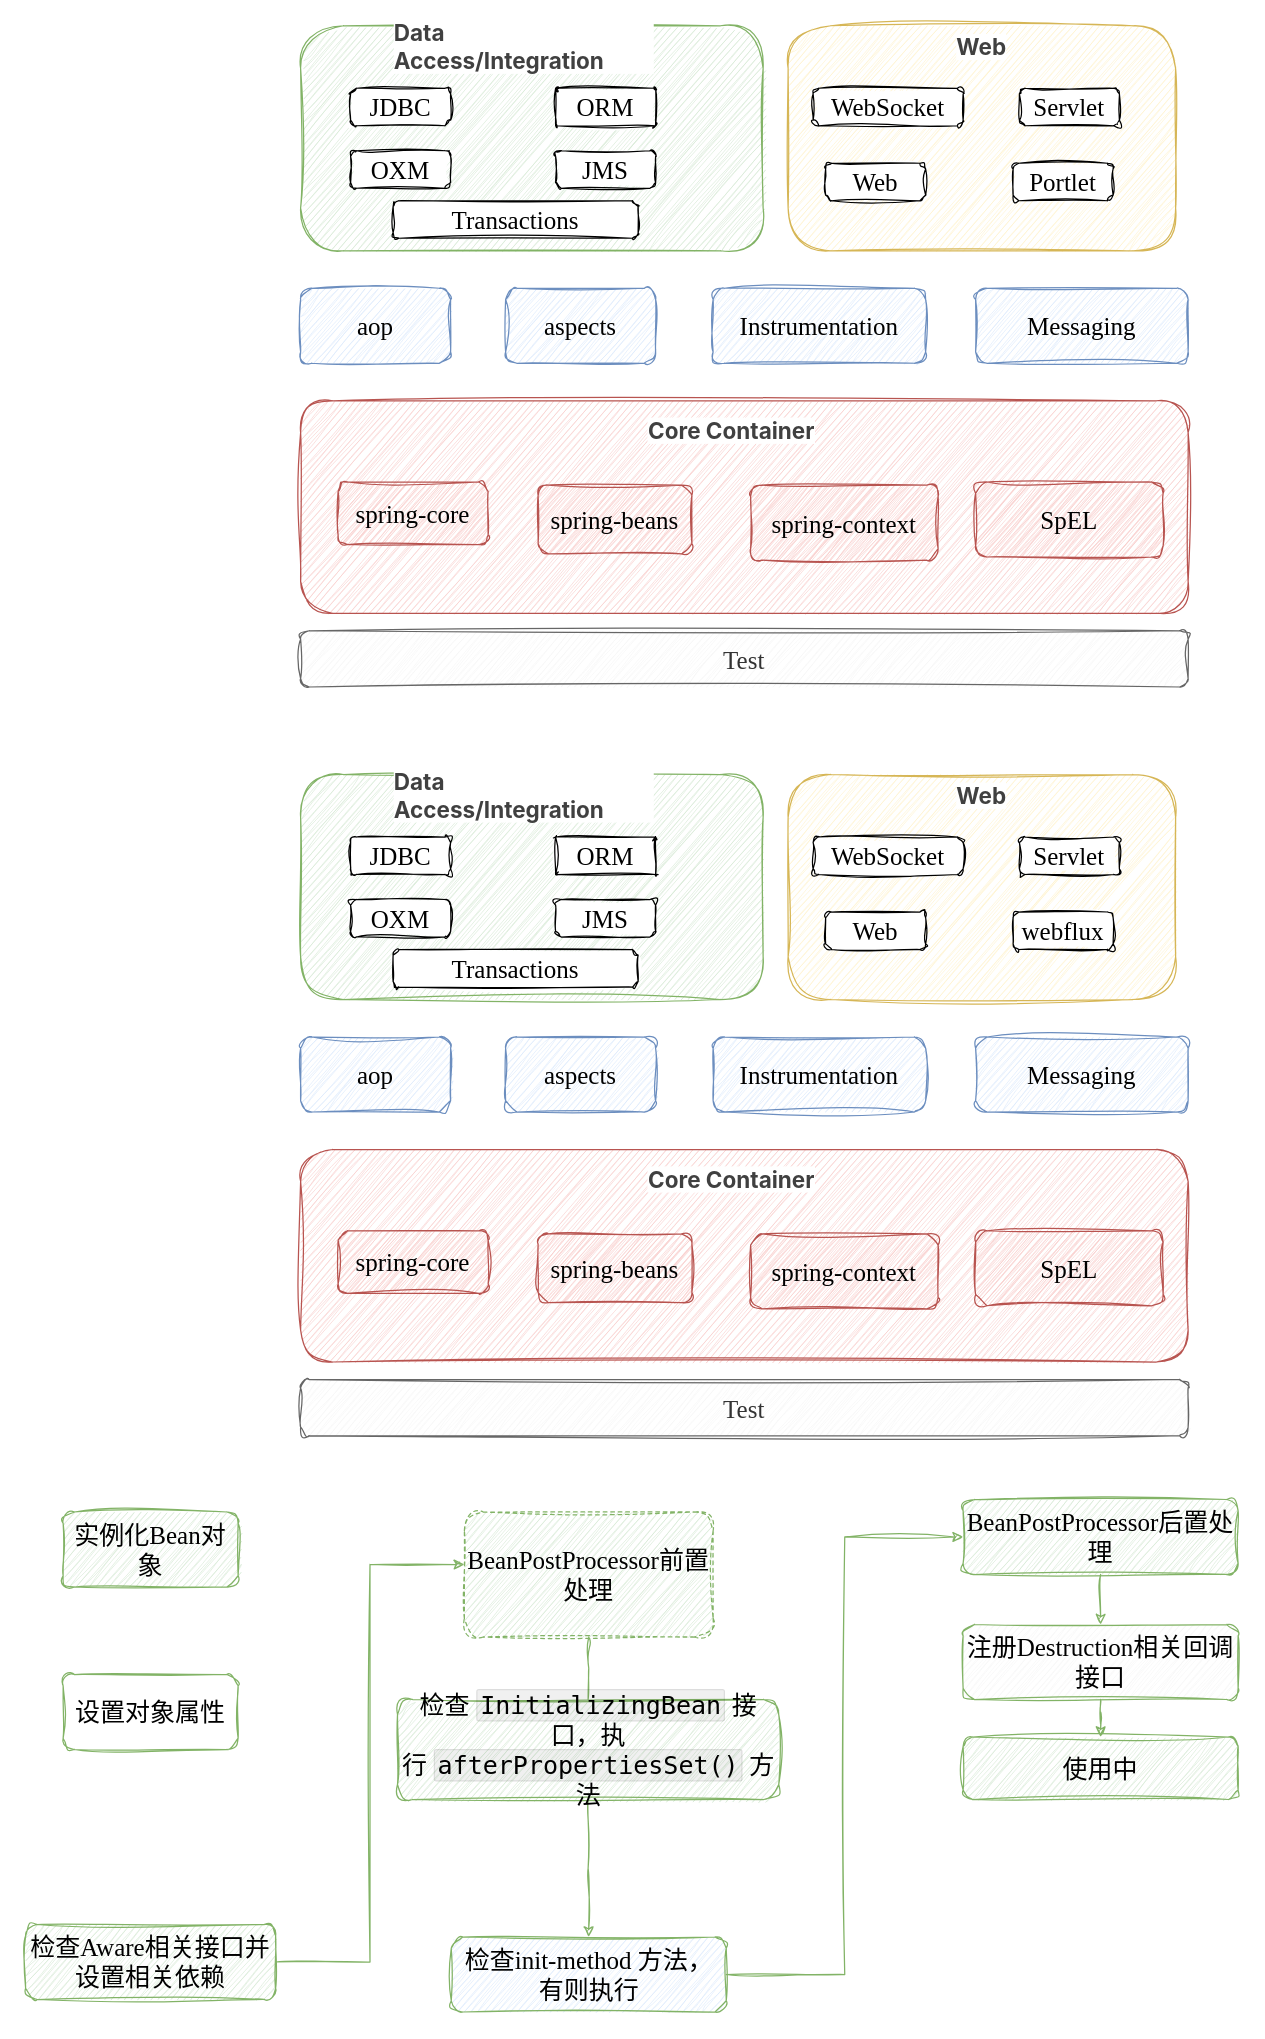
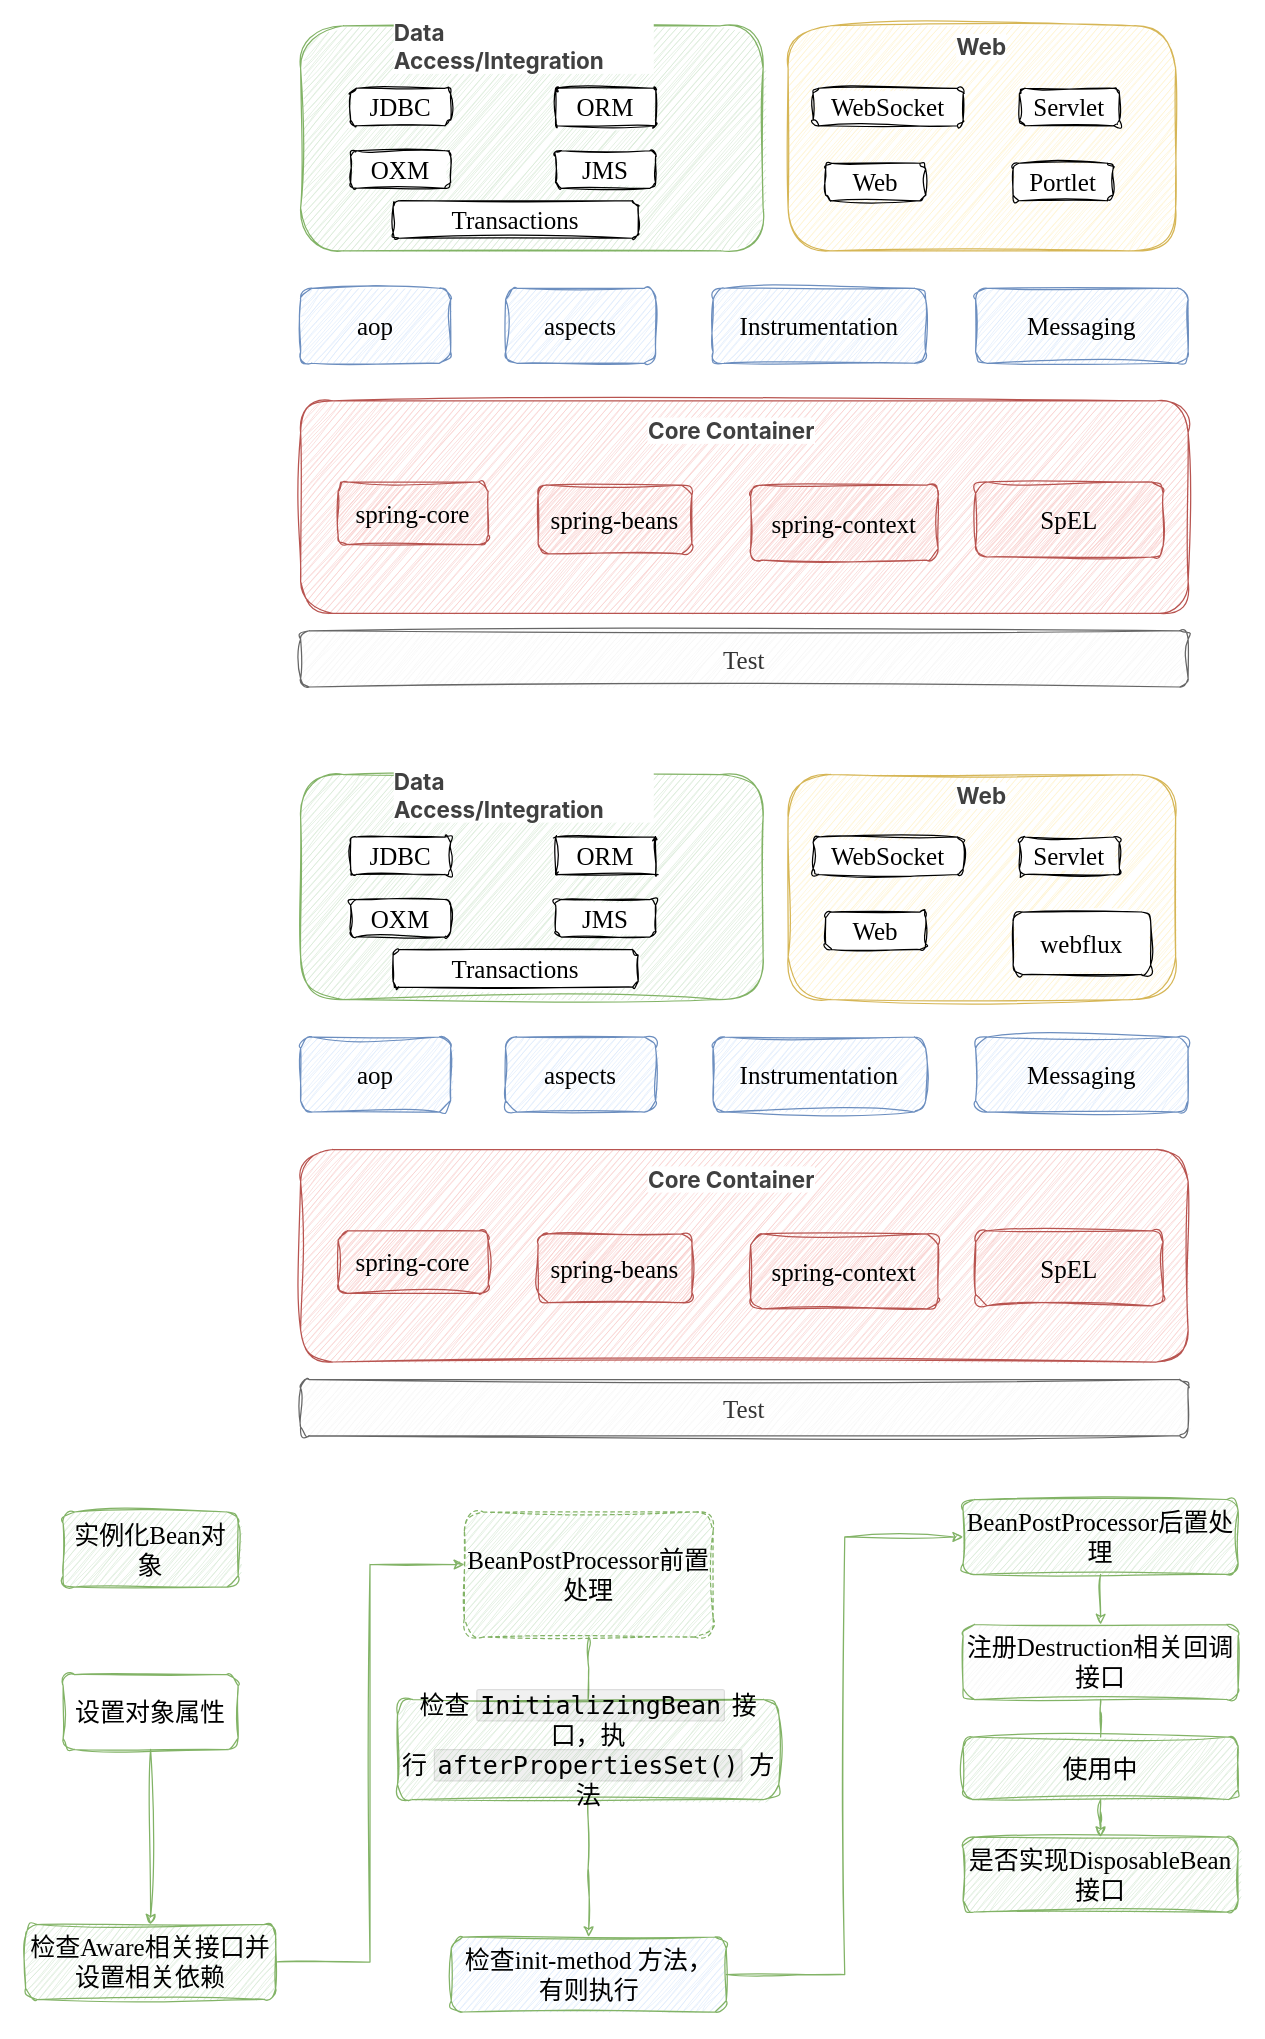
(1063, 931) -> (1082, 943)
(1101, 1726) -> (1101, 1730)
none -> (1101, 1822)
none -> (151, 1834)
none -> (1101, 1874)
